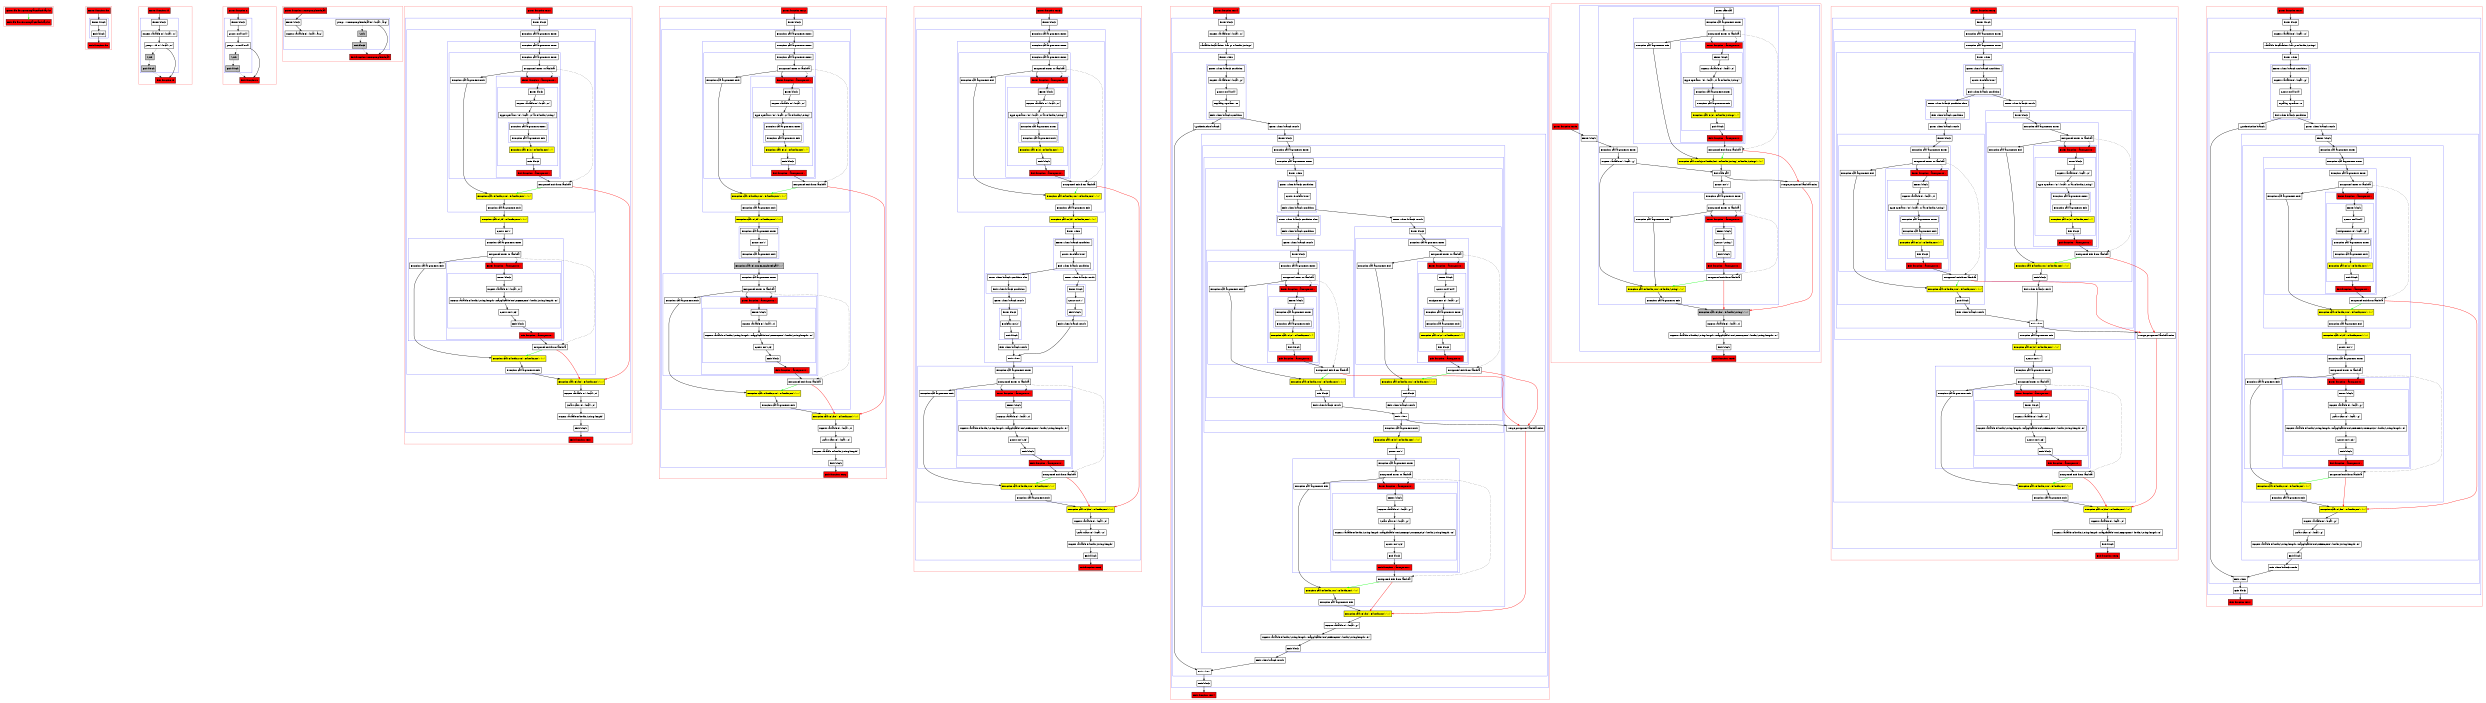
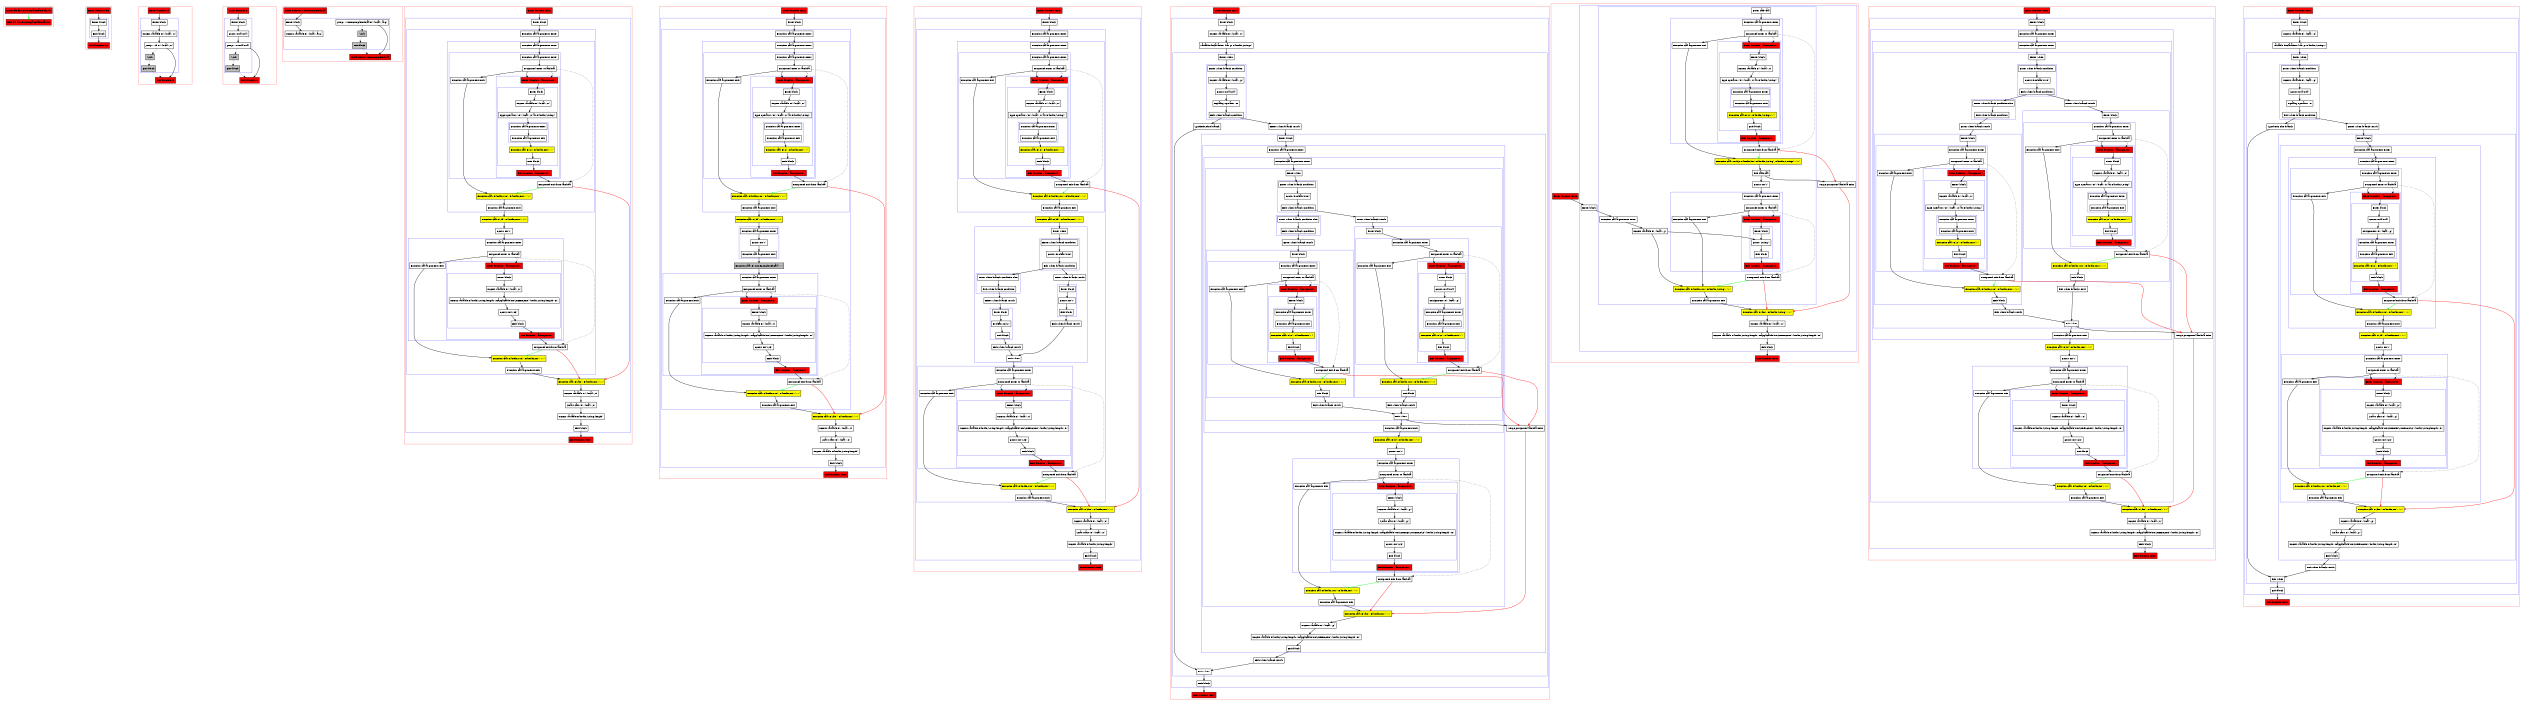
(1674, 168) -> (1711, 234)
(1724, 312) -> (1767, 312)
